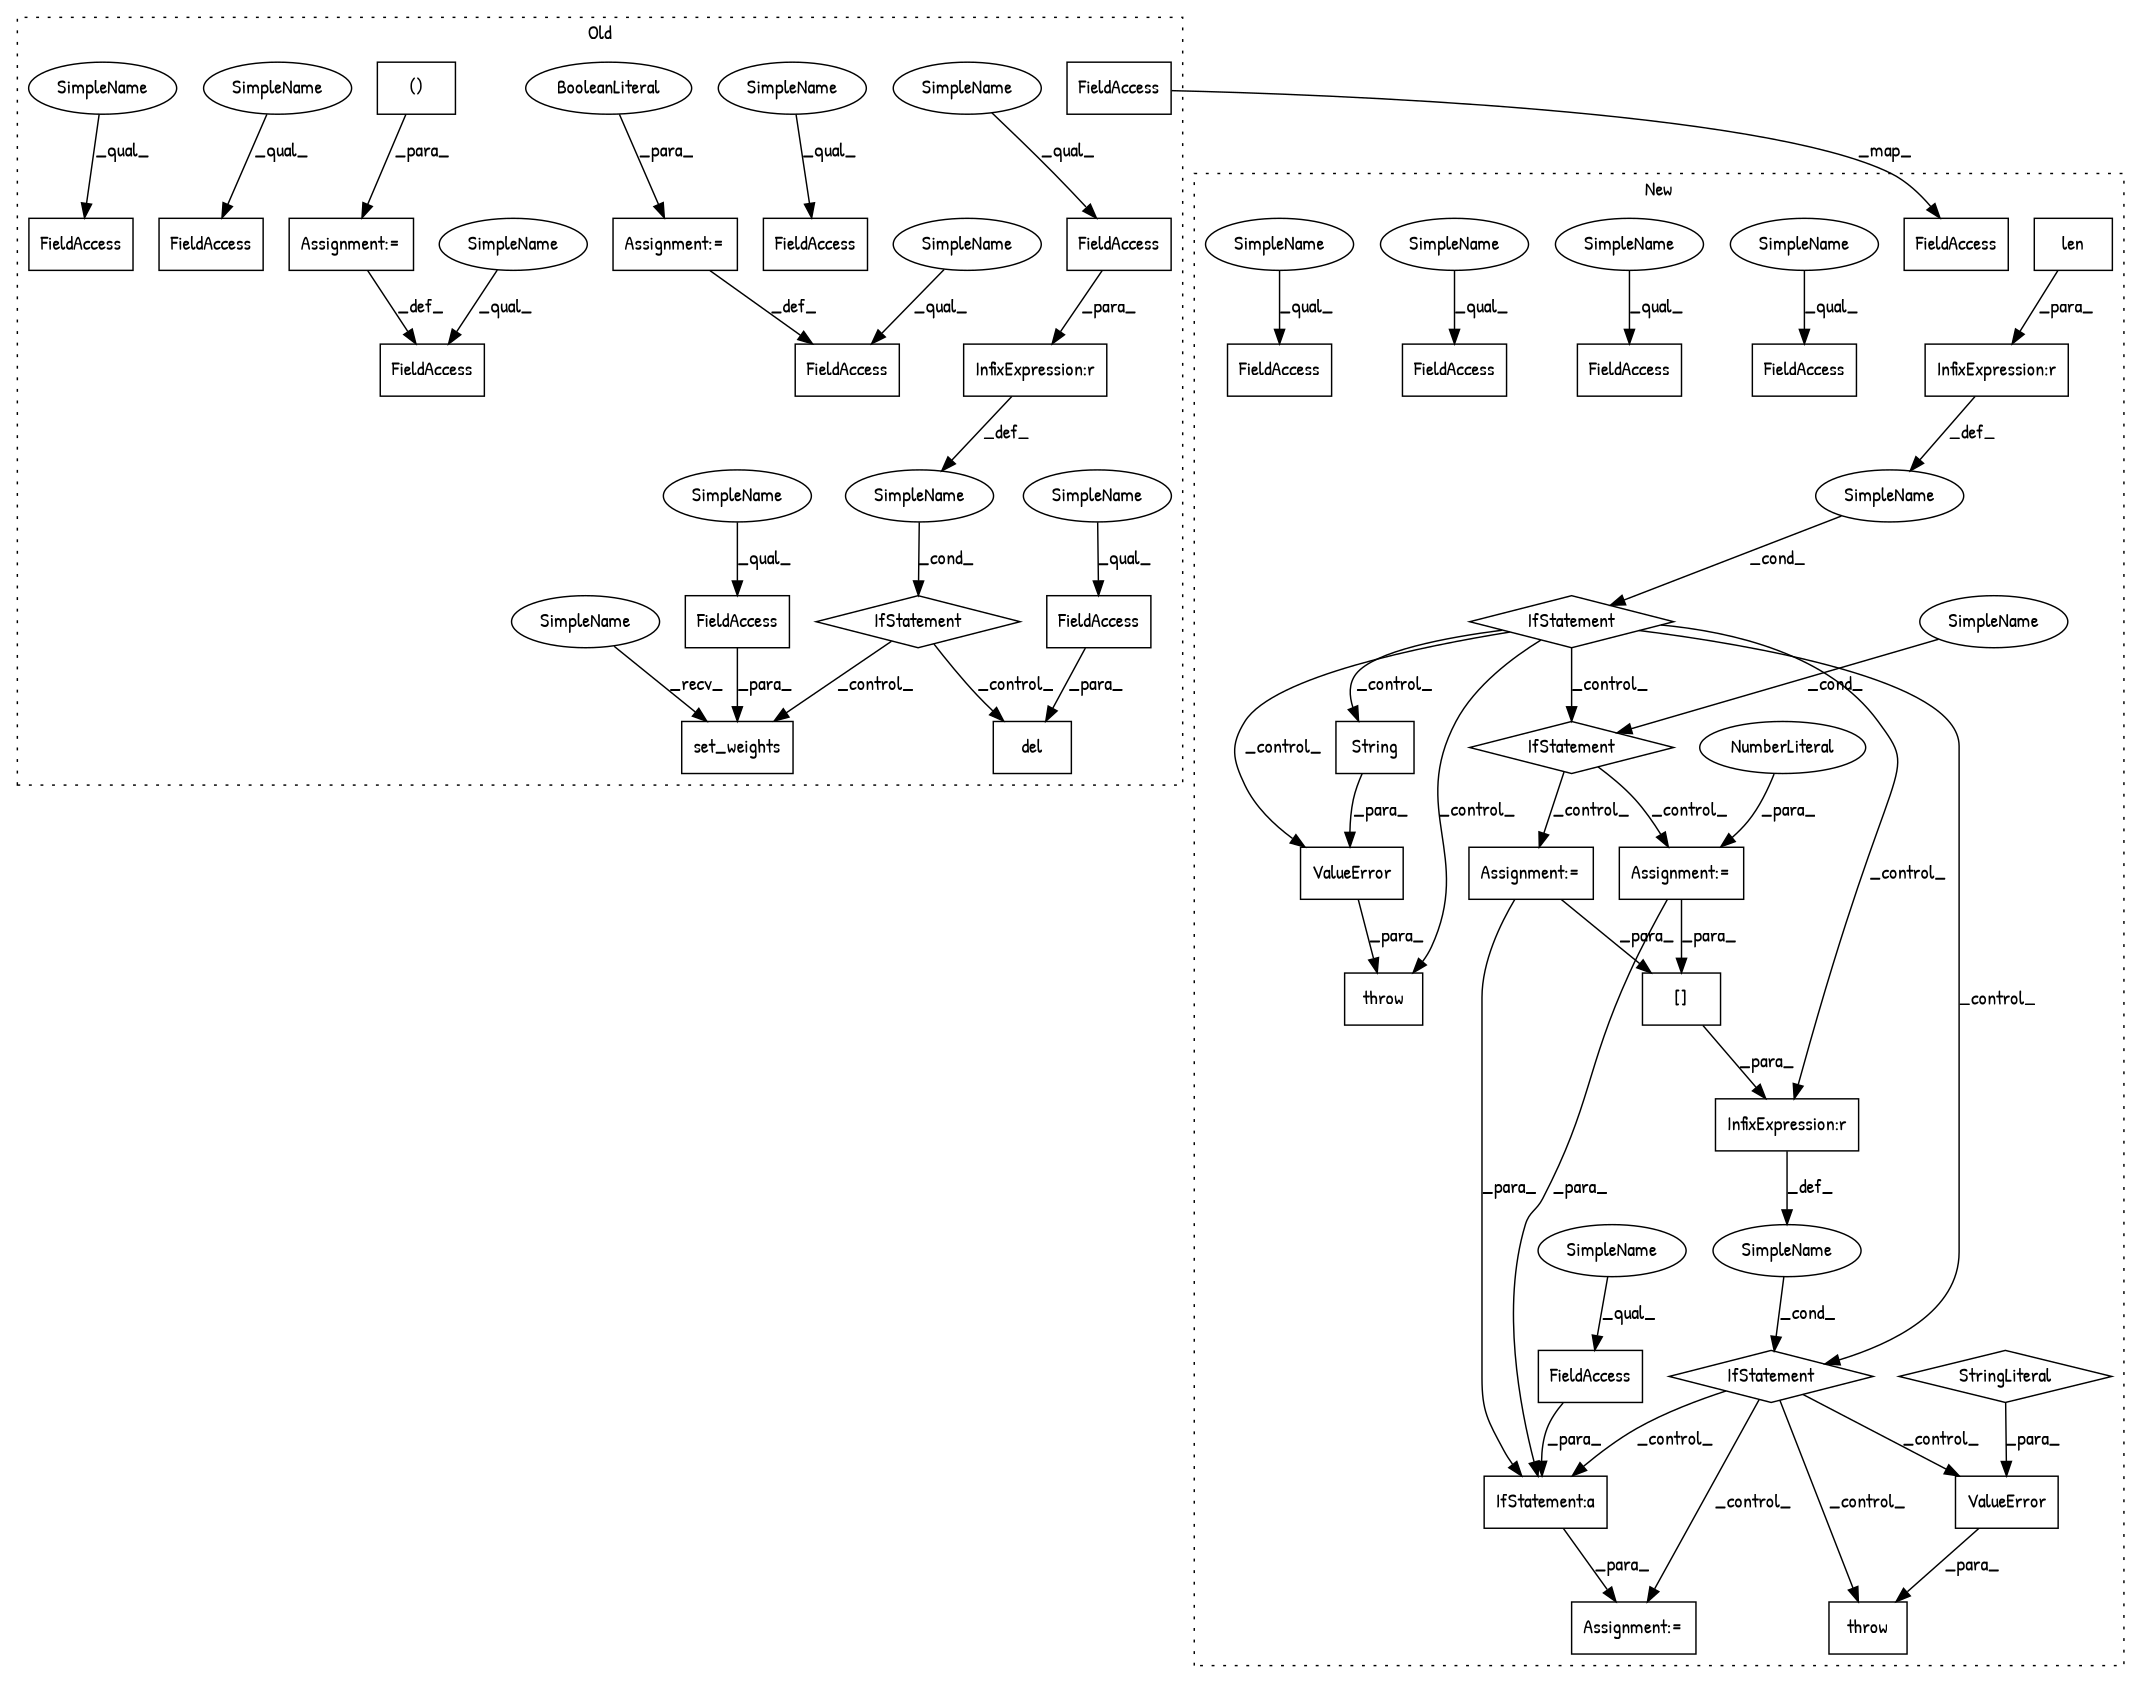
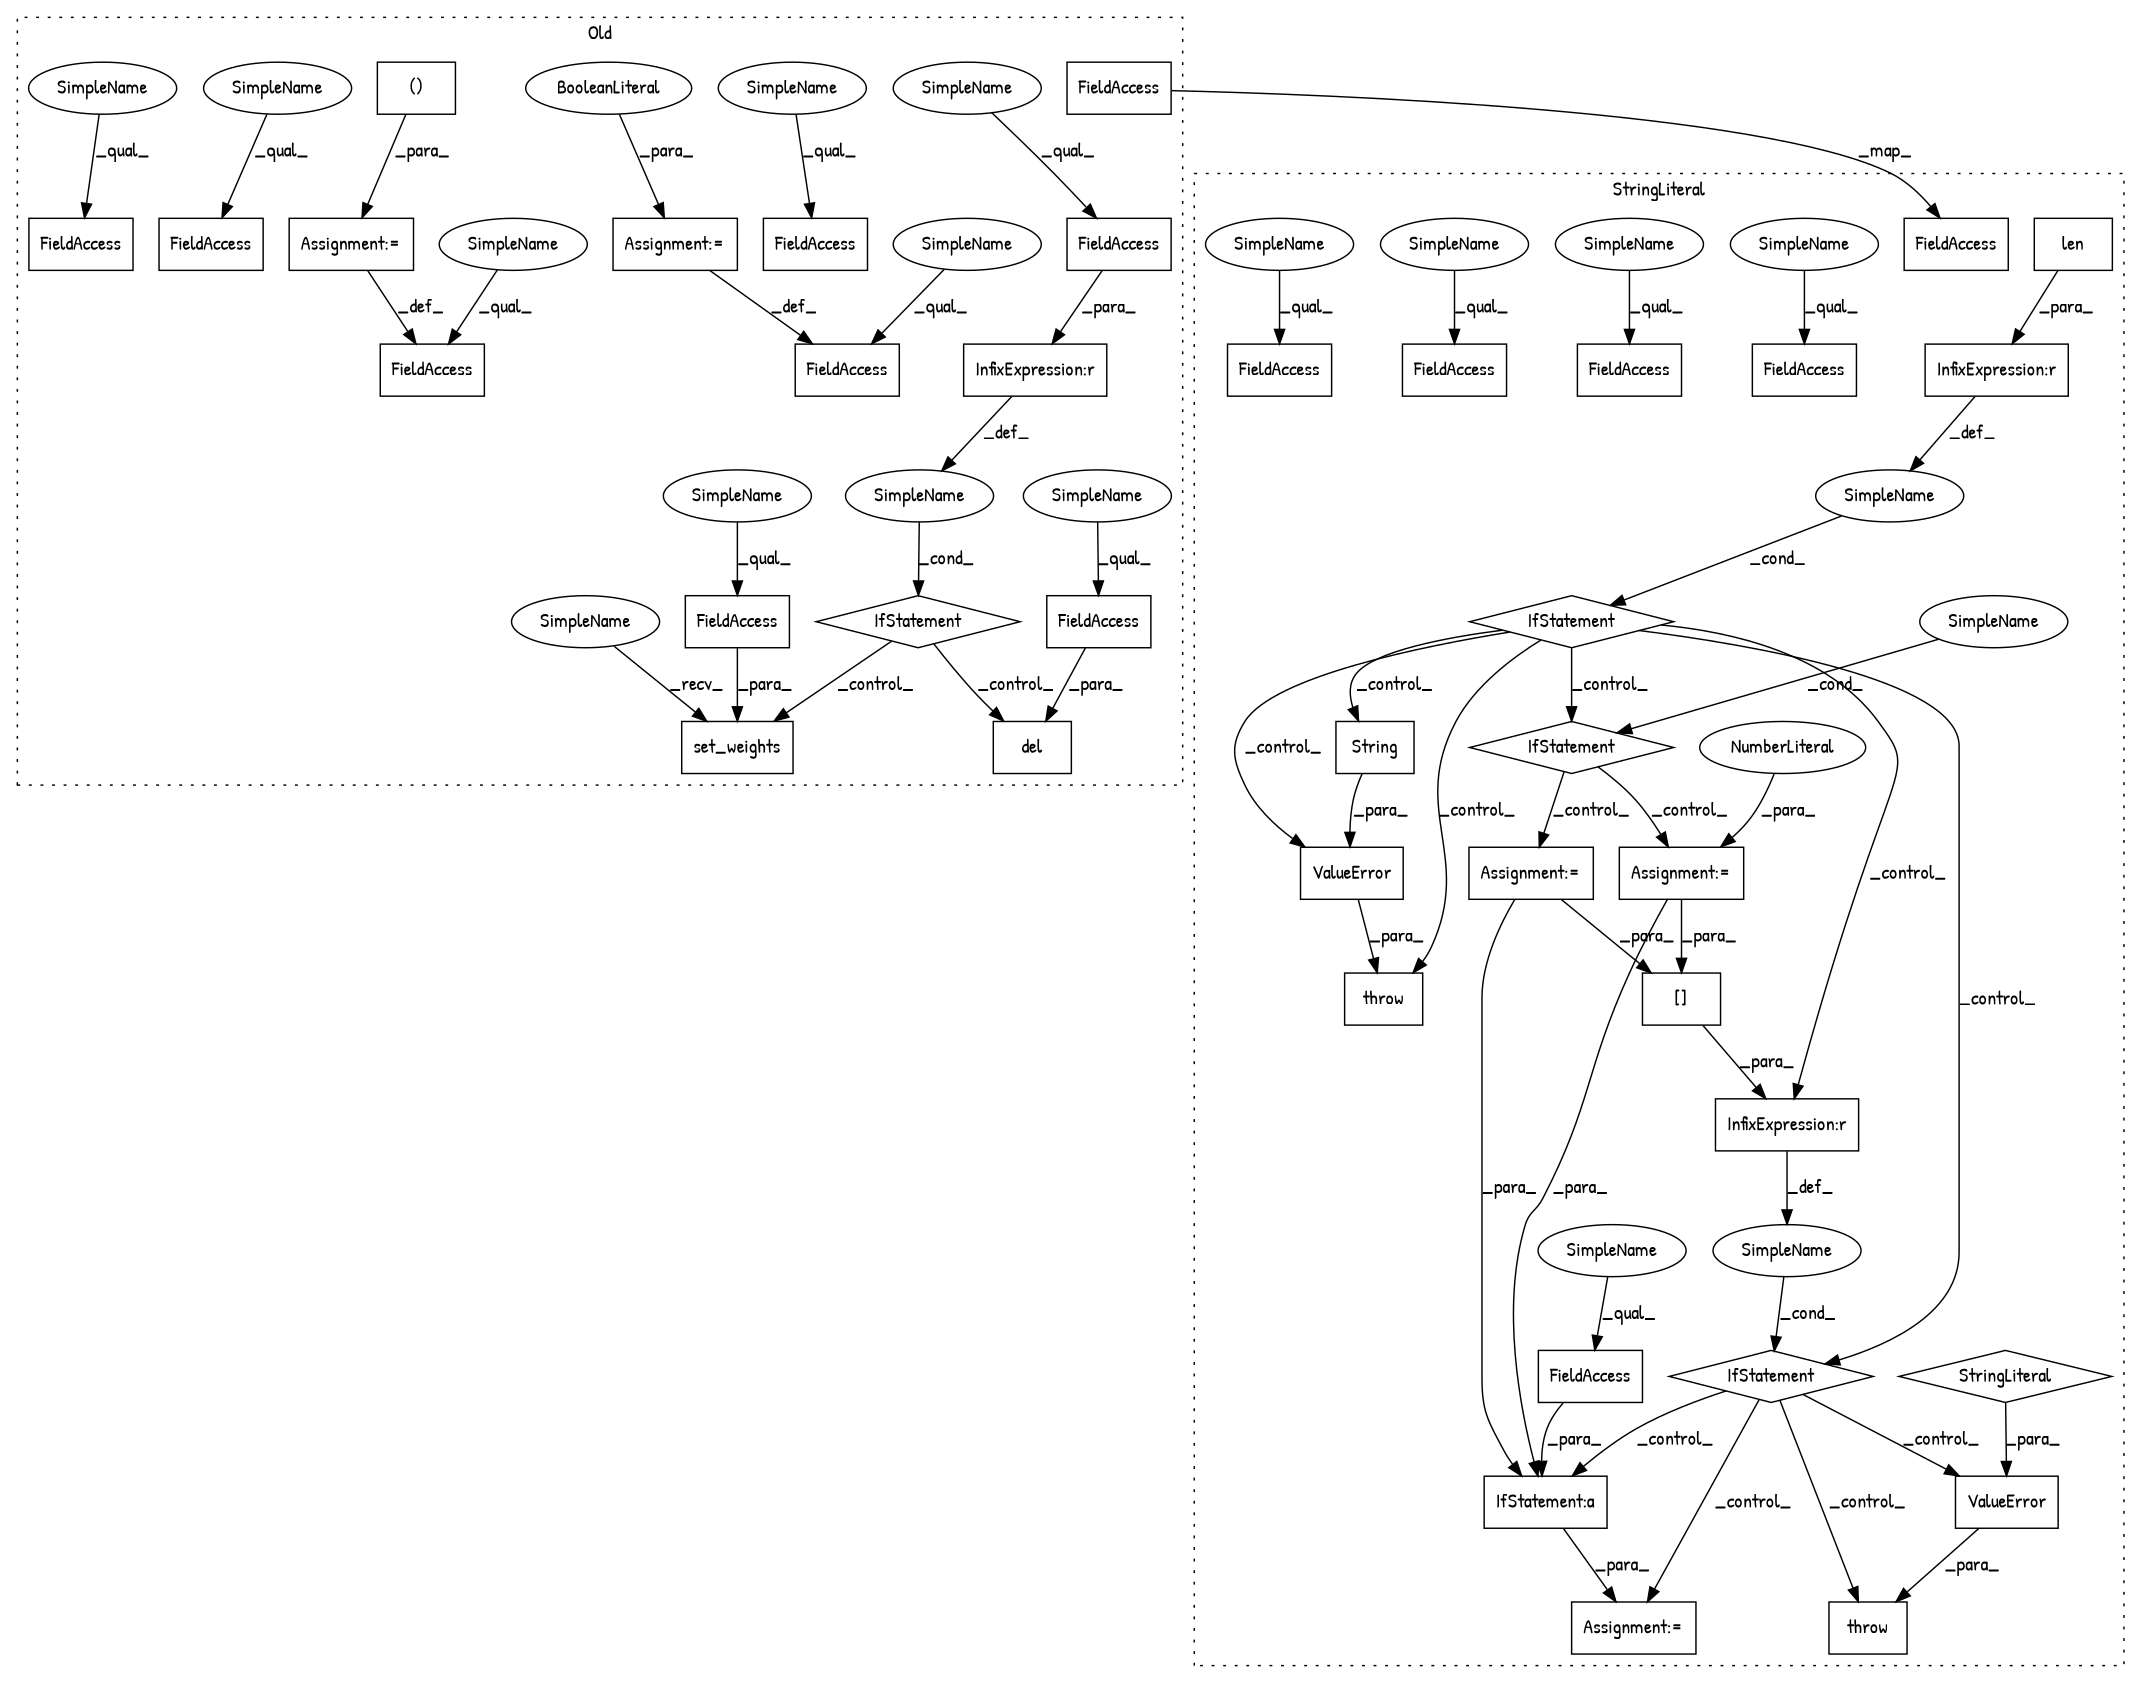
(1659, 190) -> (1659, 190)
